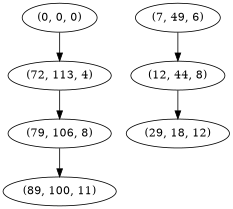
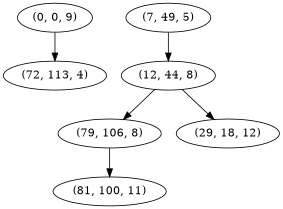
(60, 18) -> (55, 18)
(178, 18) -> (168, 18)
(60, 101) -> (142, 102)
(60, 191) -> (110, 191)
